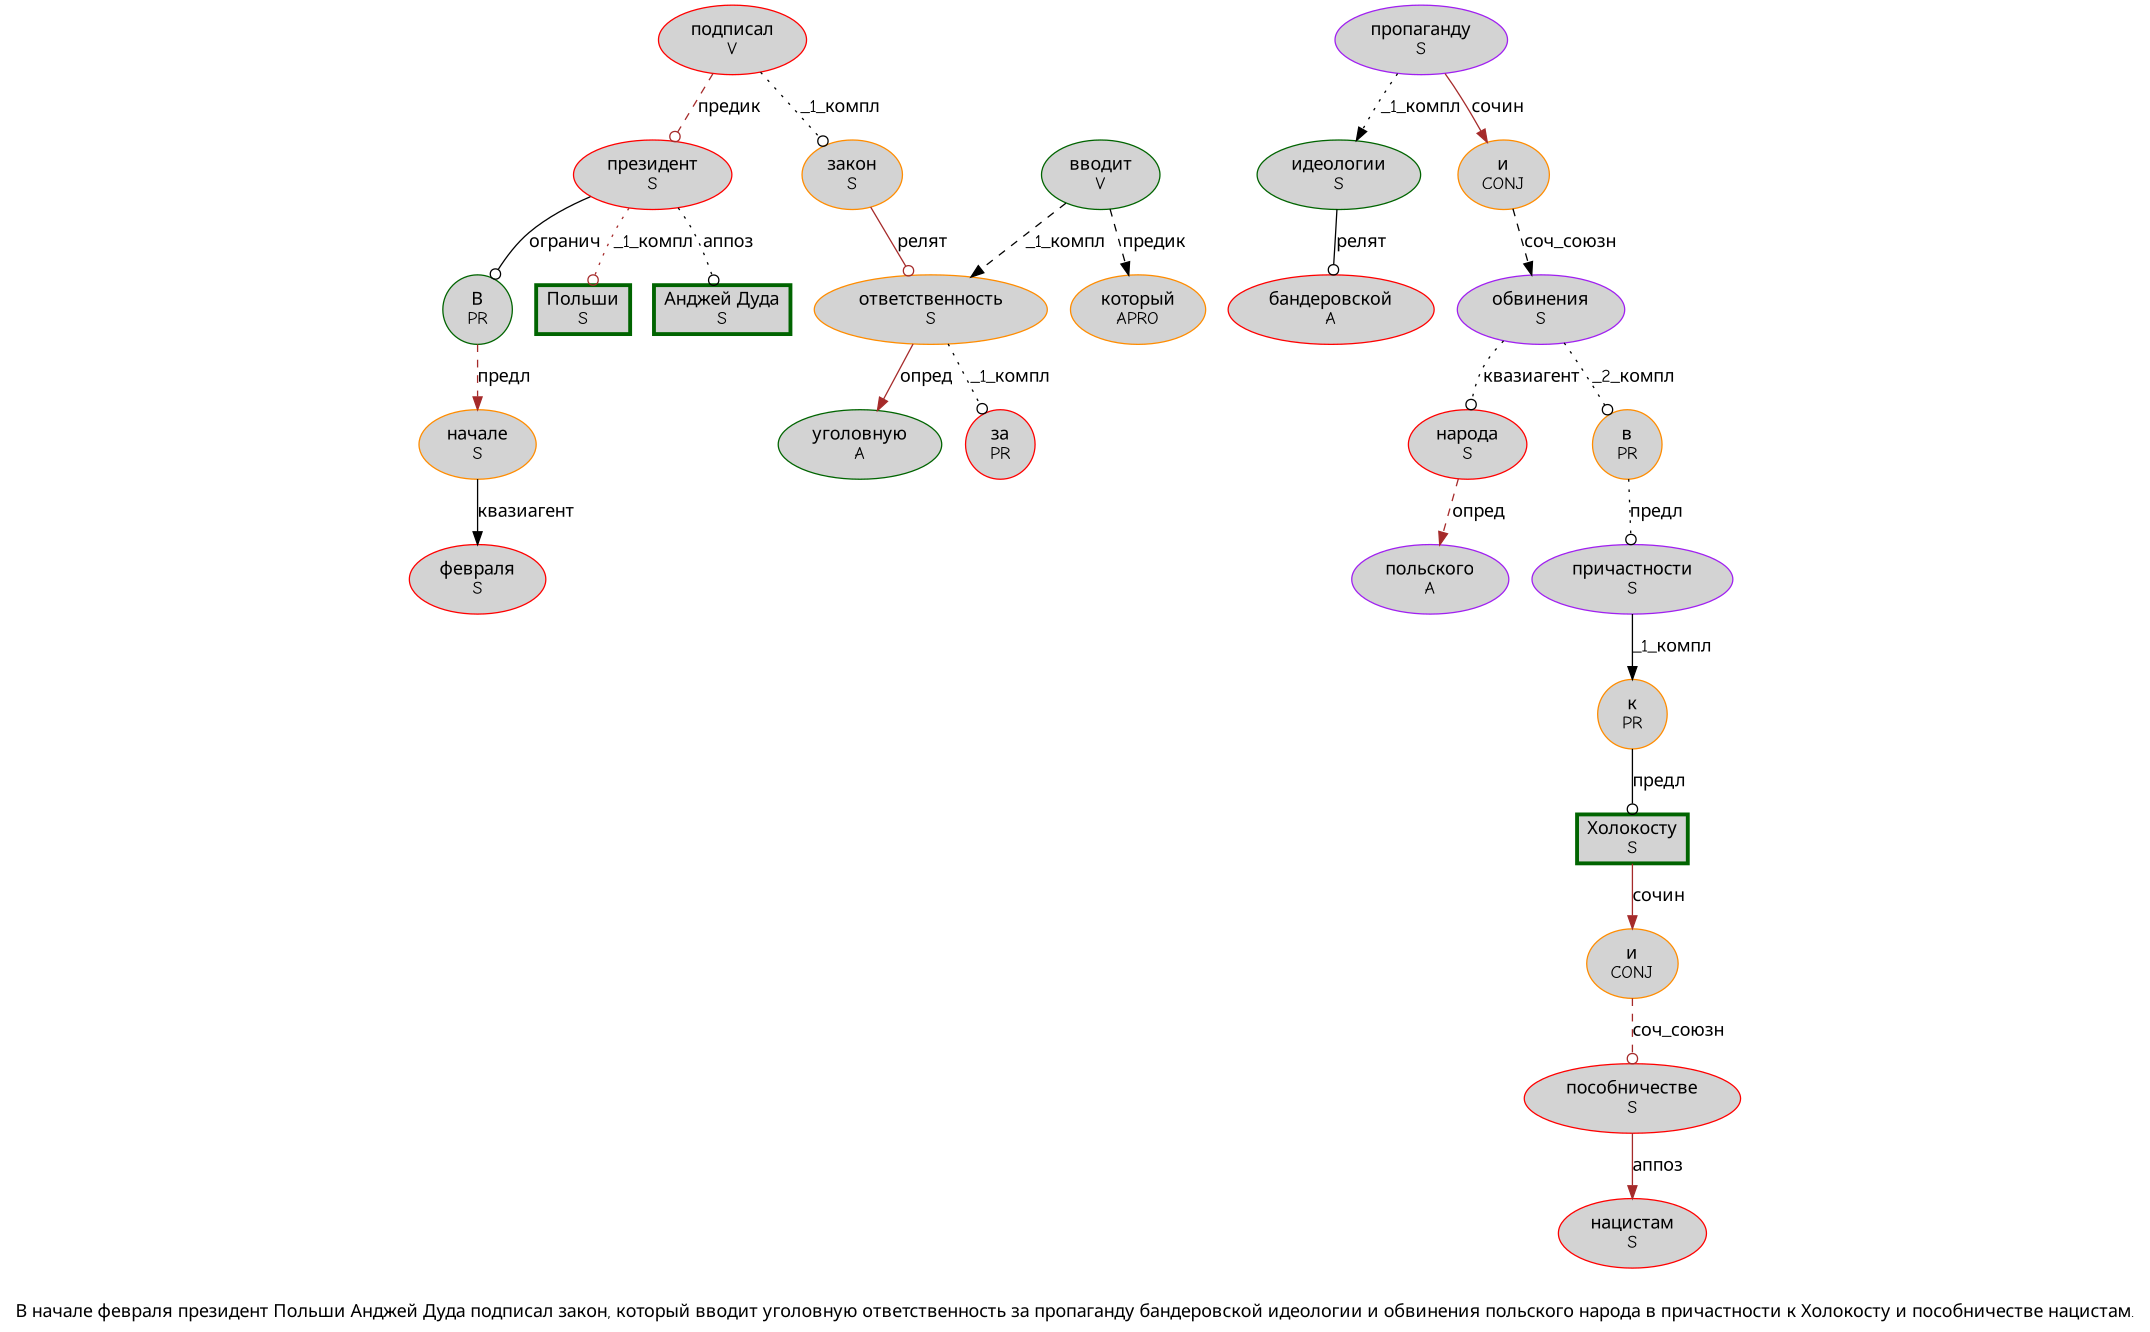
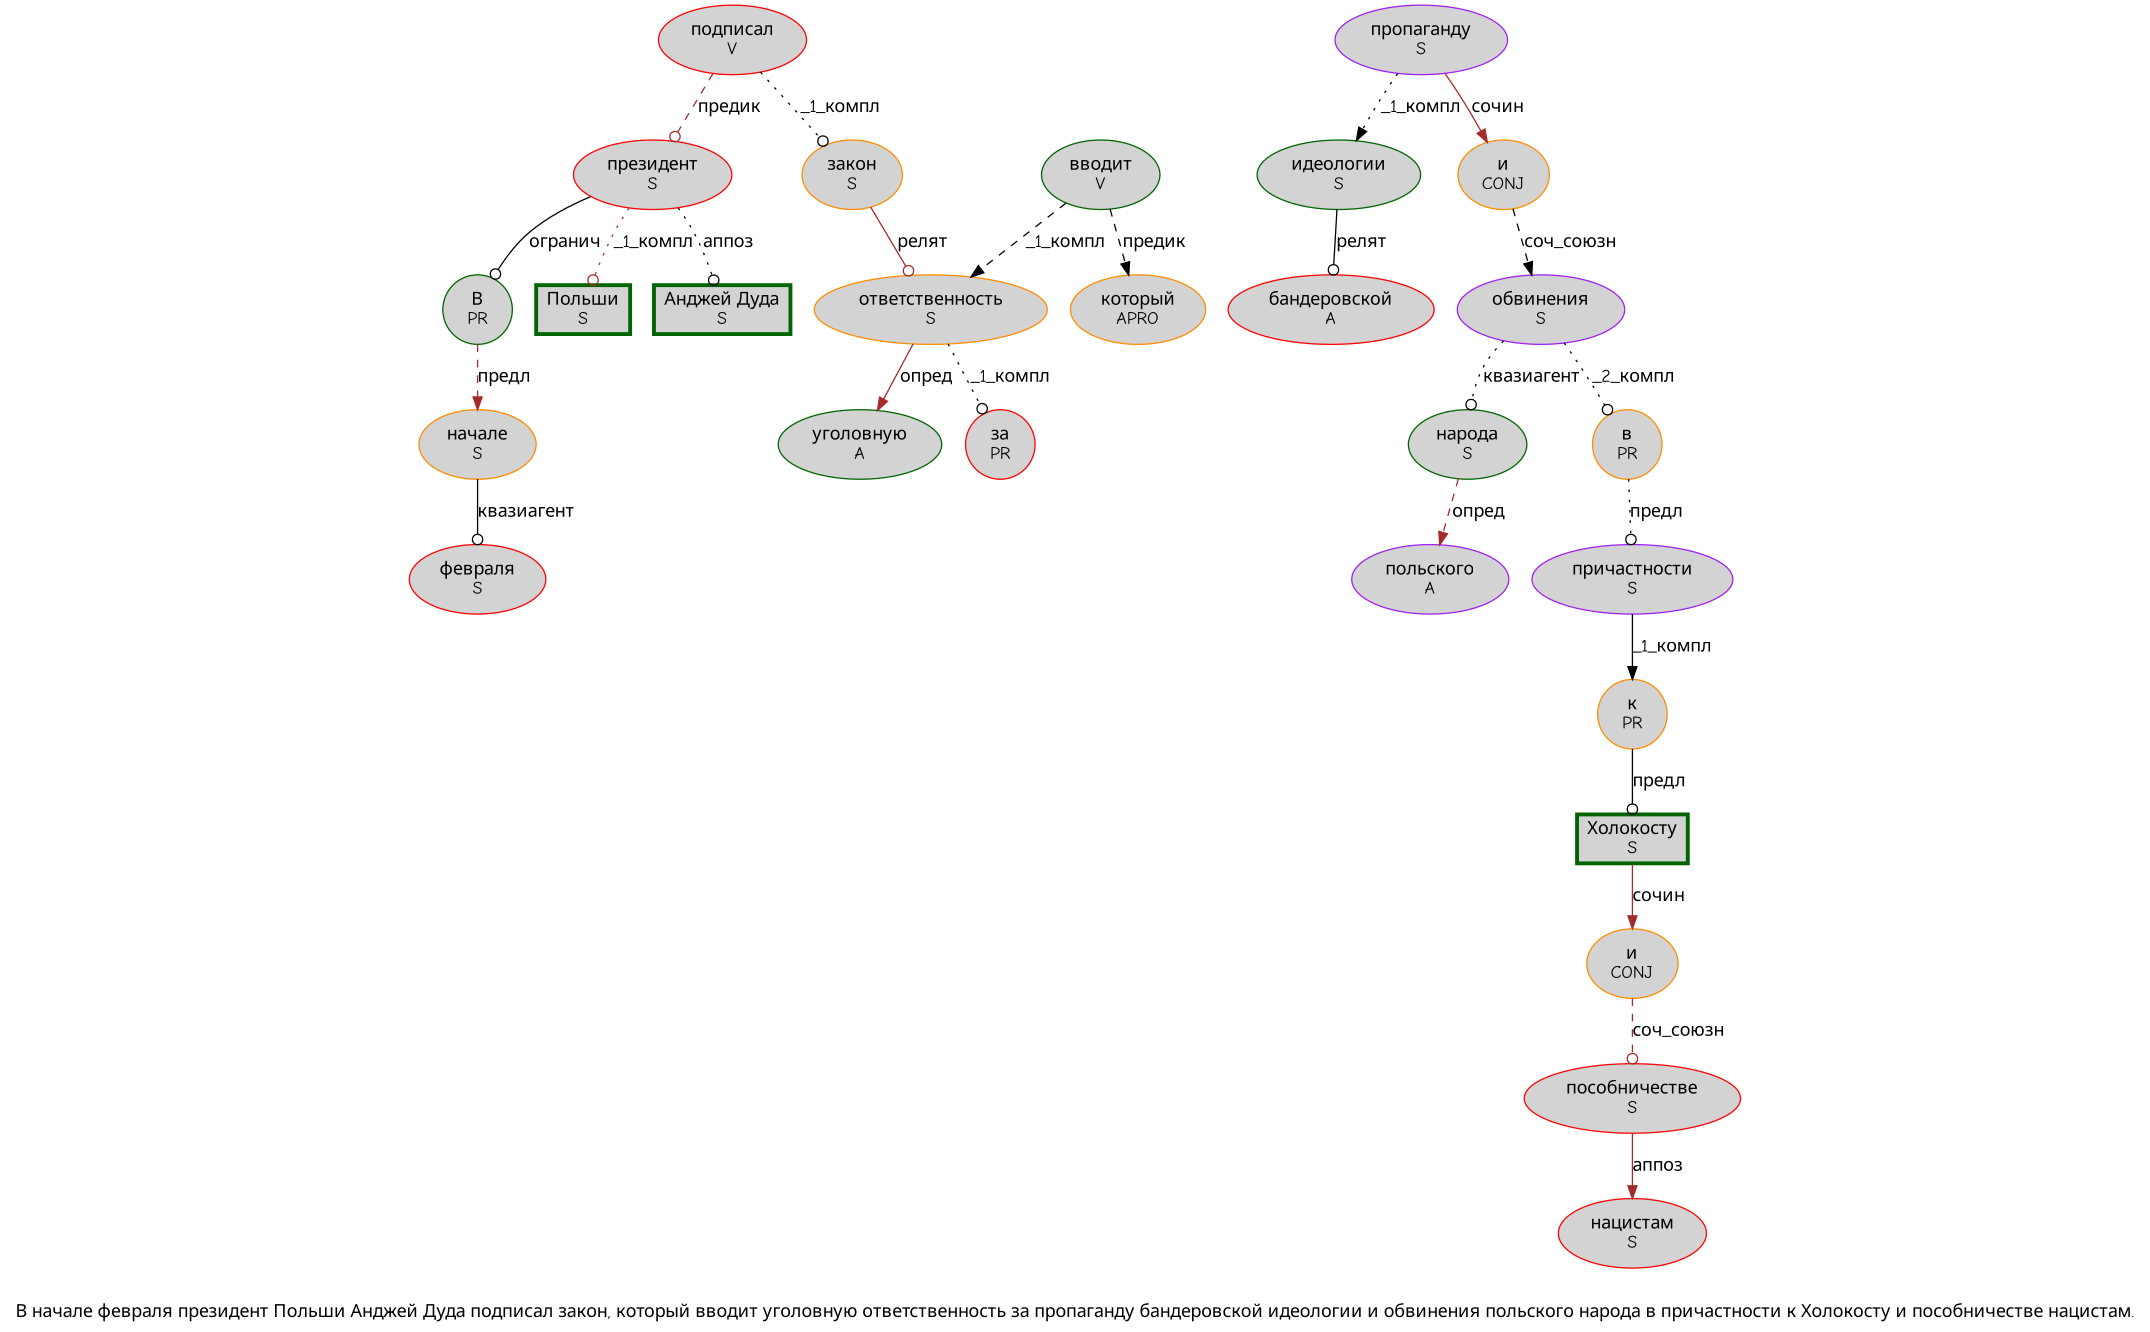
(1468, 444) -> (1468, 444)
(478, 507) -> (478, 507)
